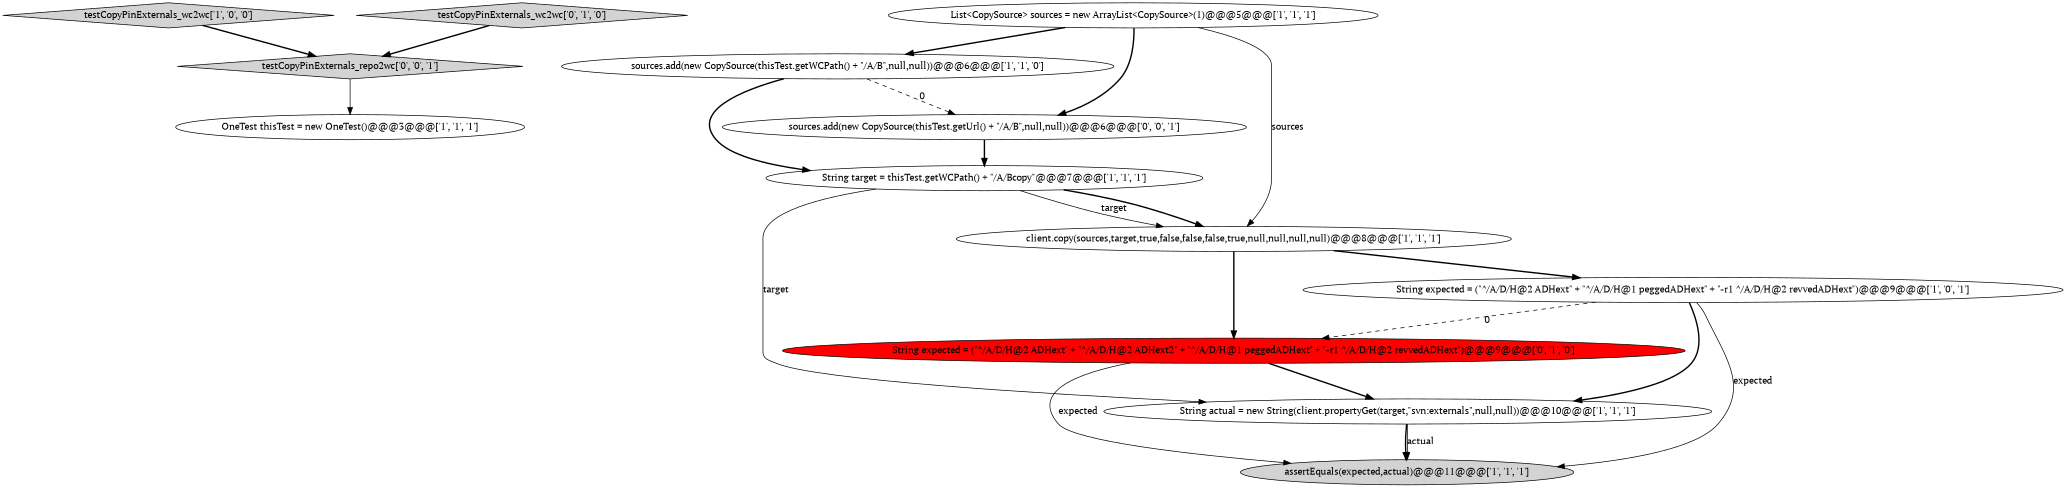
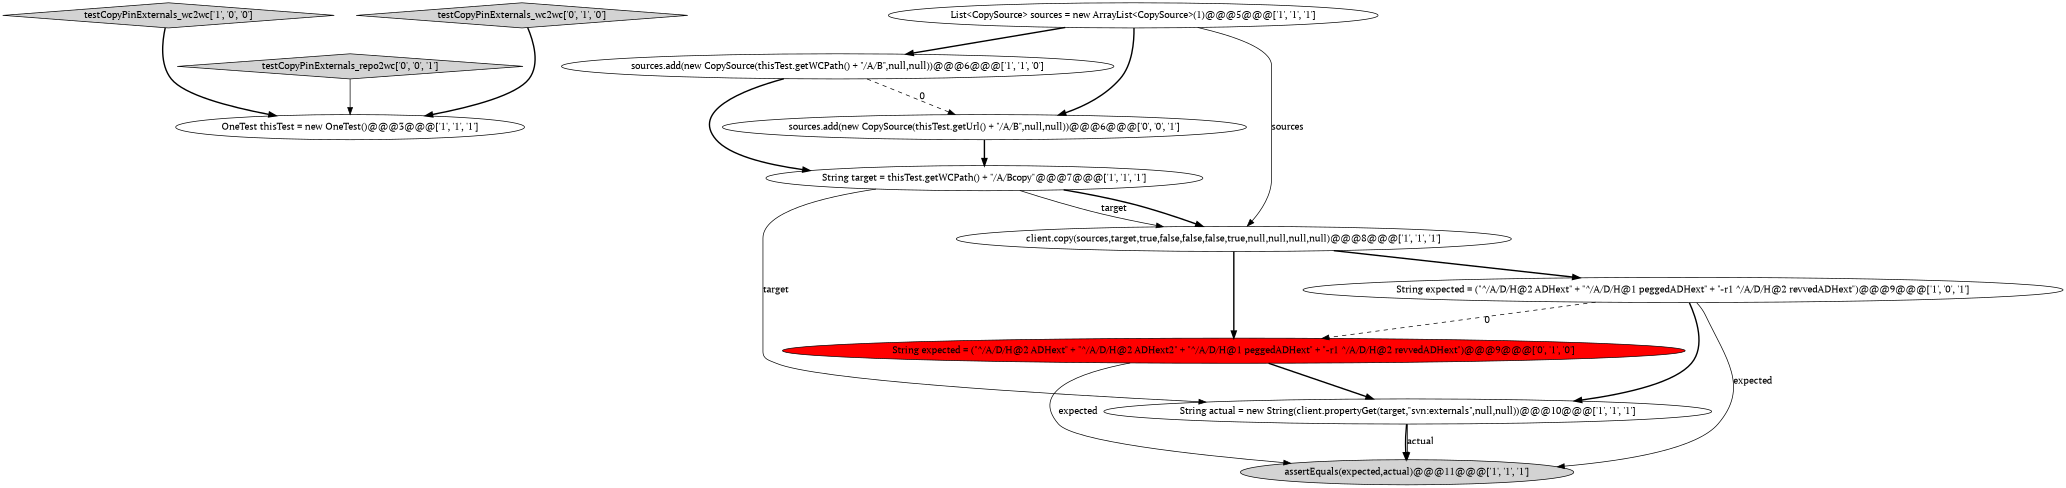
(256, 40) -> (193, 93)
(440, 40) -> (508, 93)
